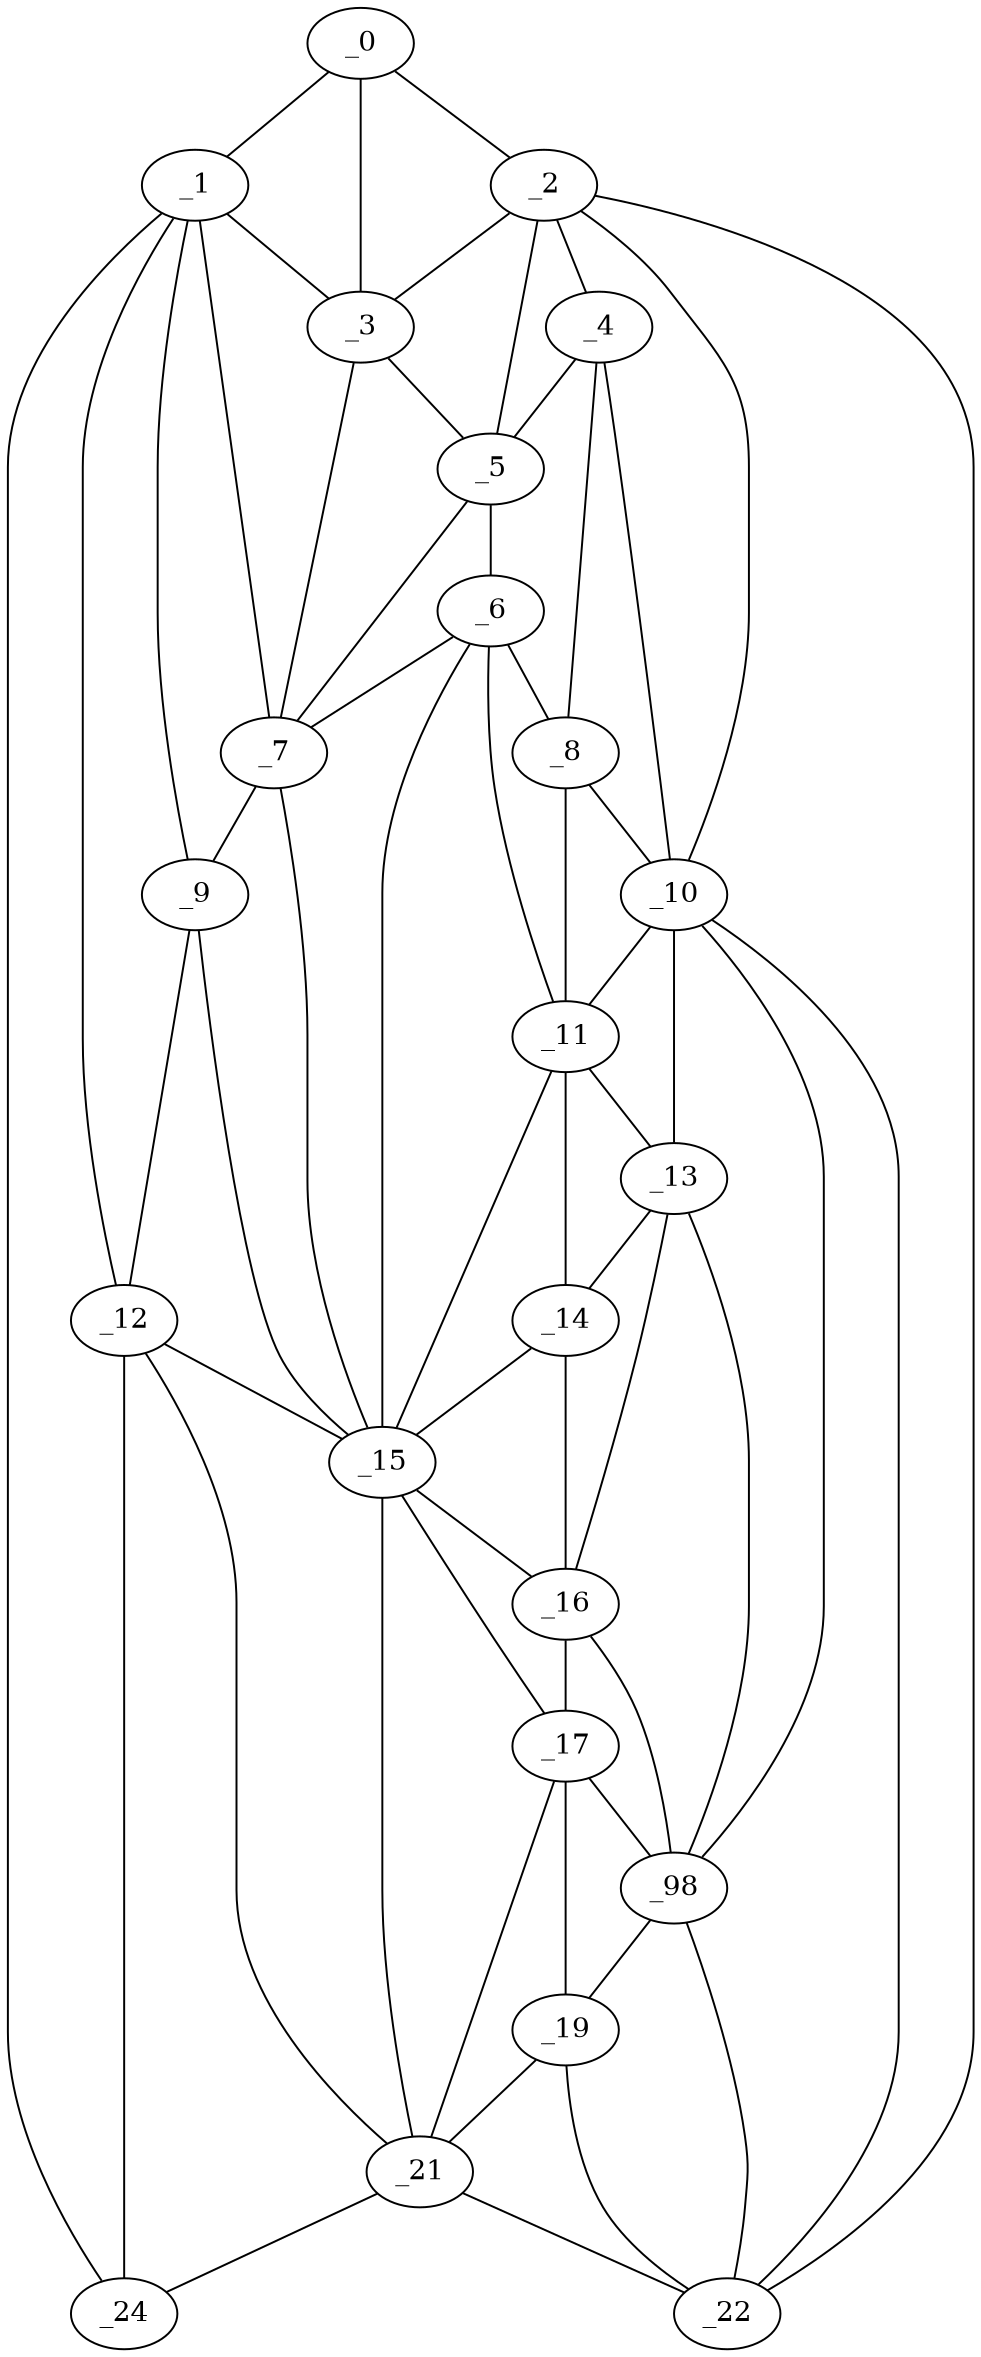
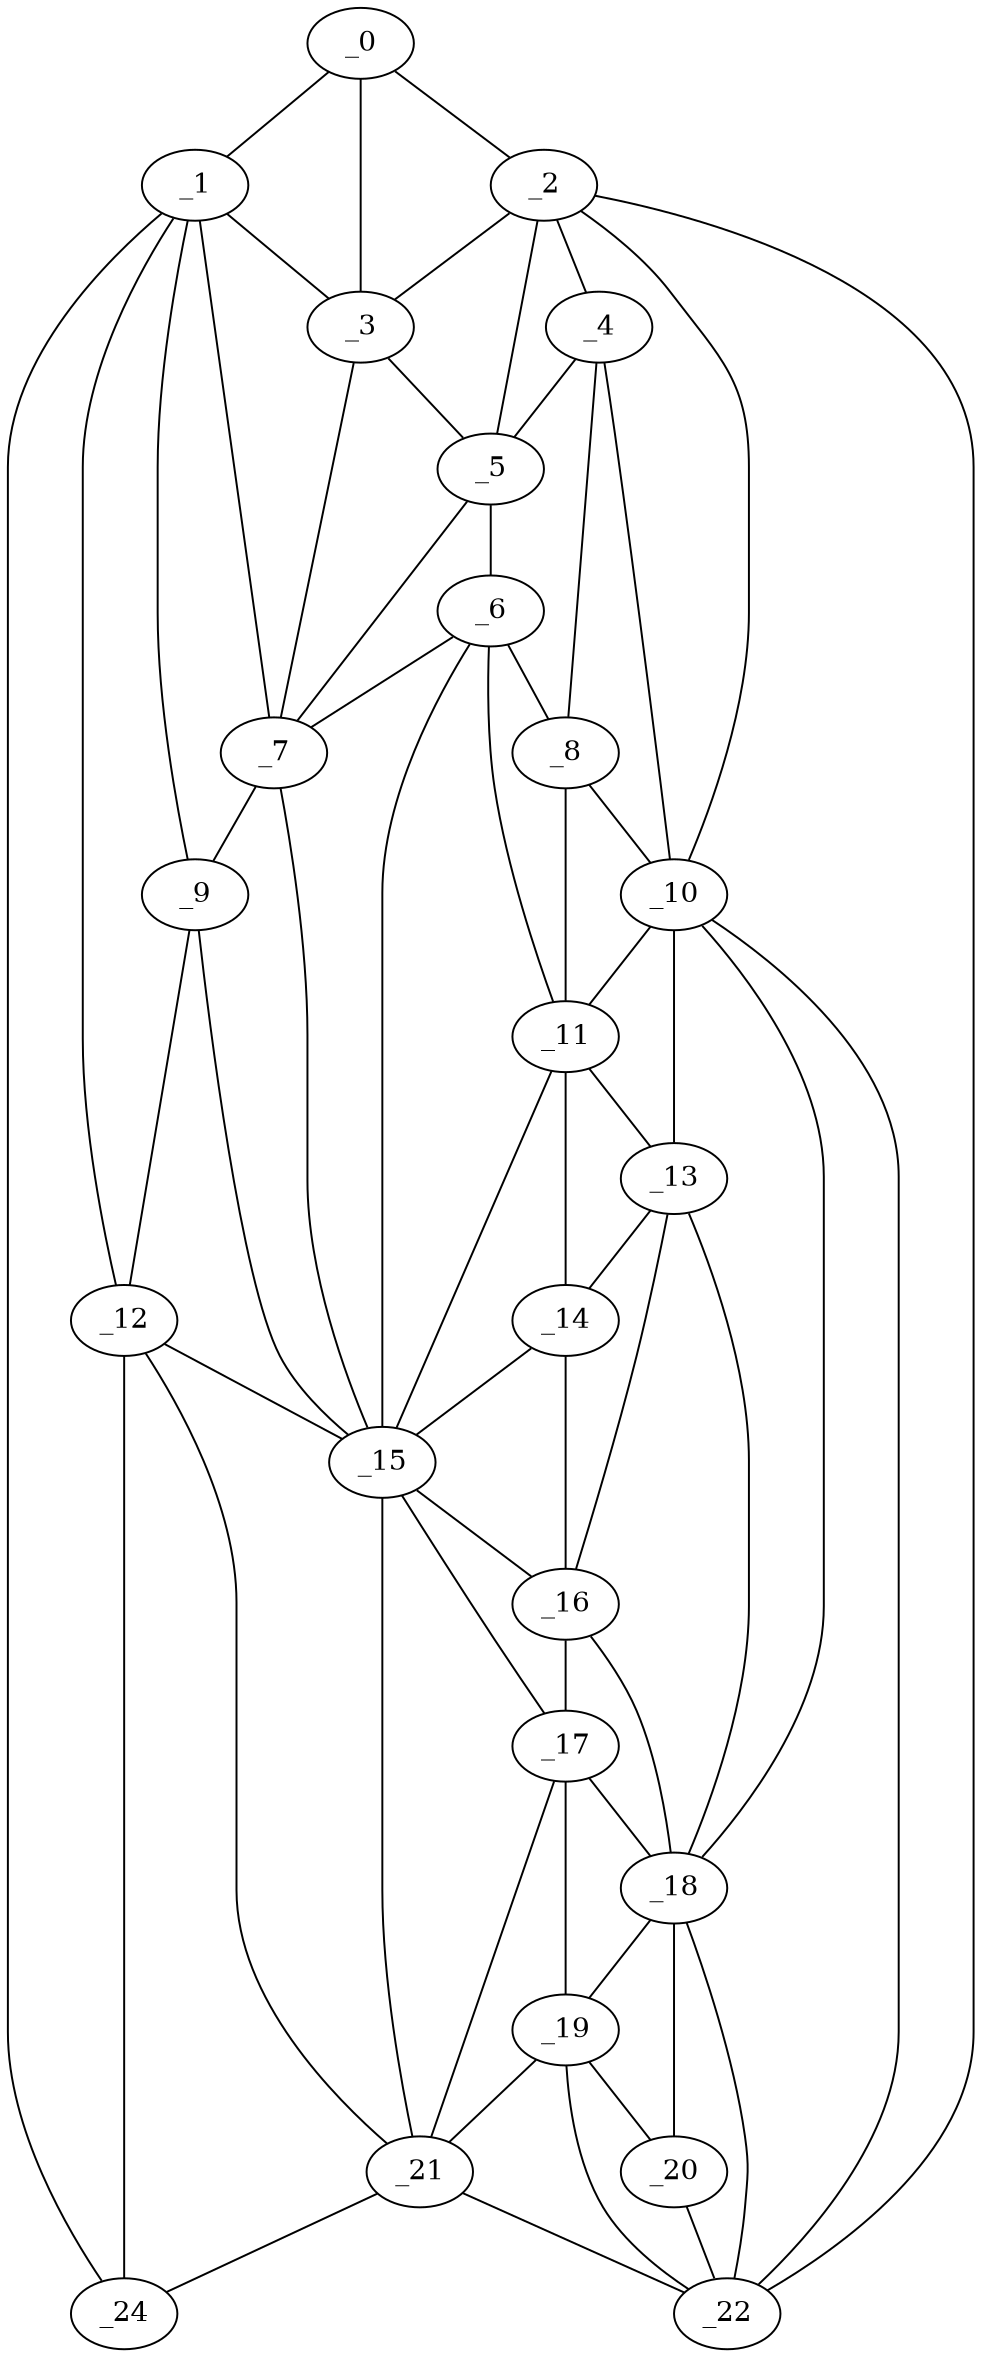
(674, 1888) -> (674, 1888)
none -> (674, 2172)
